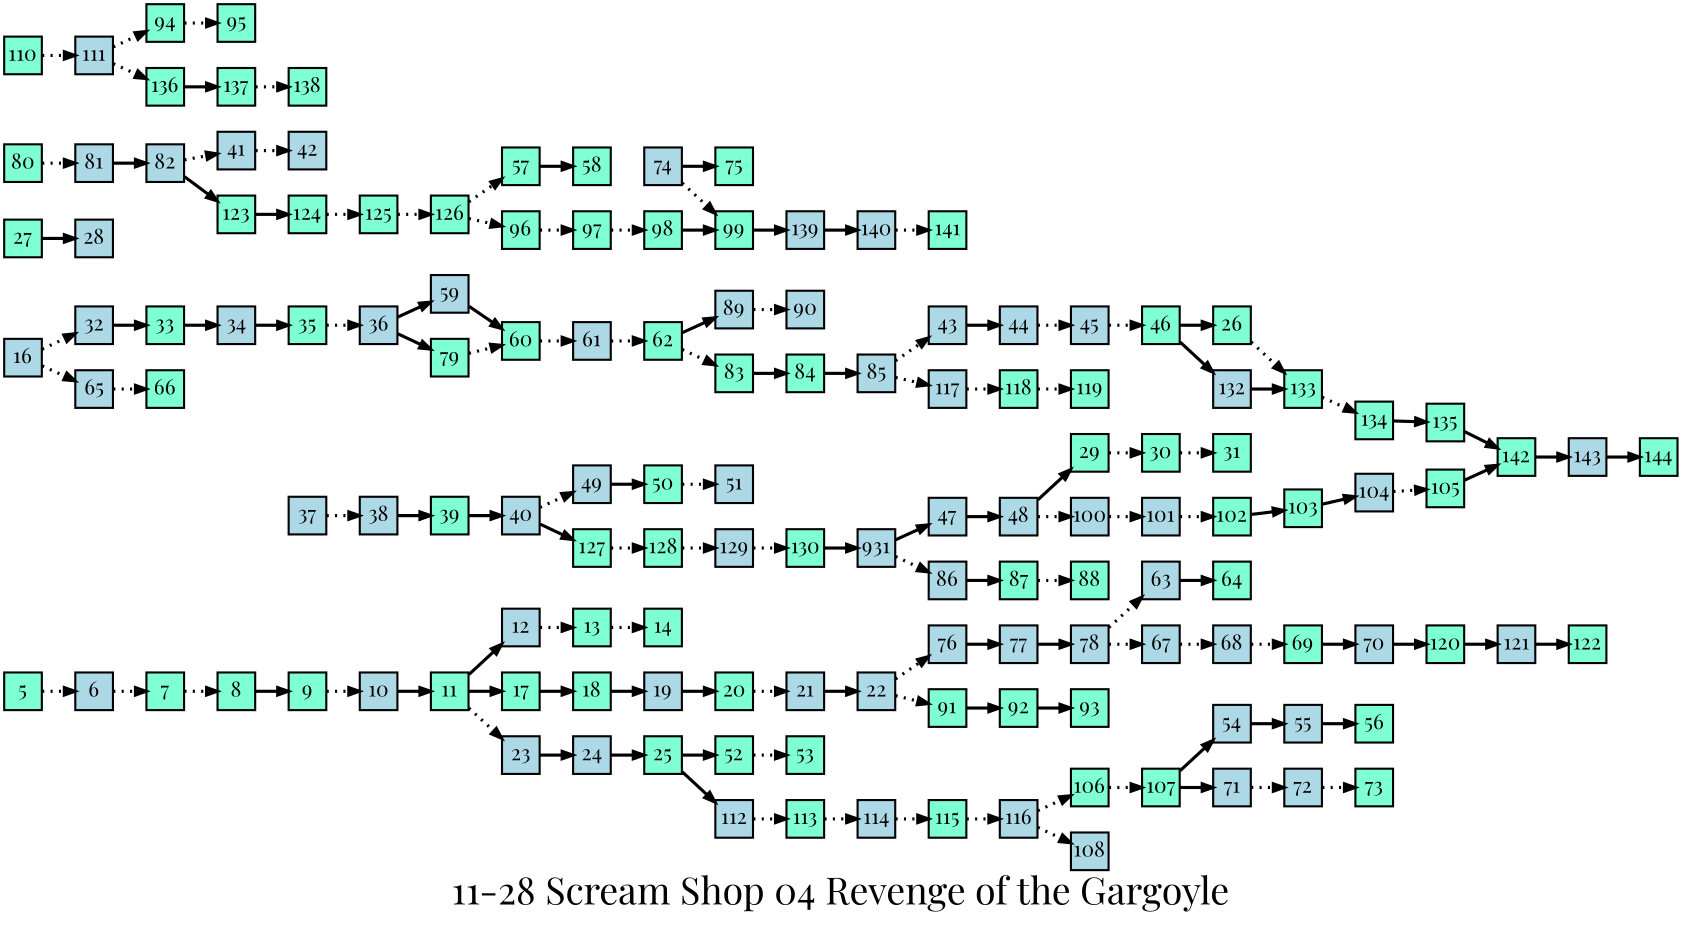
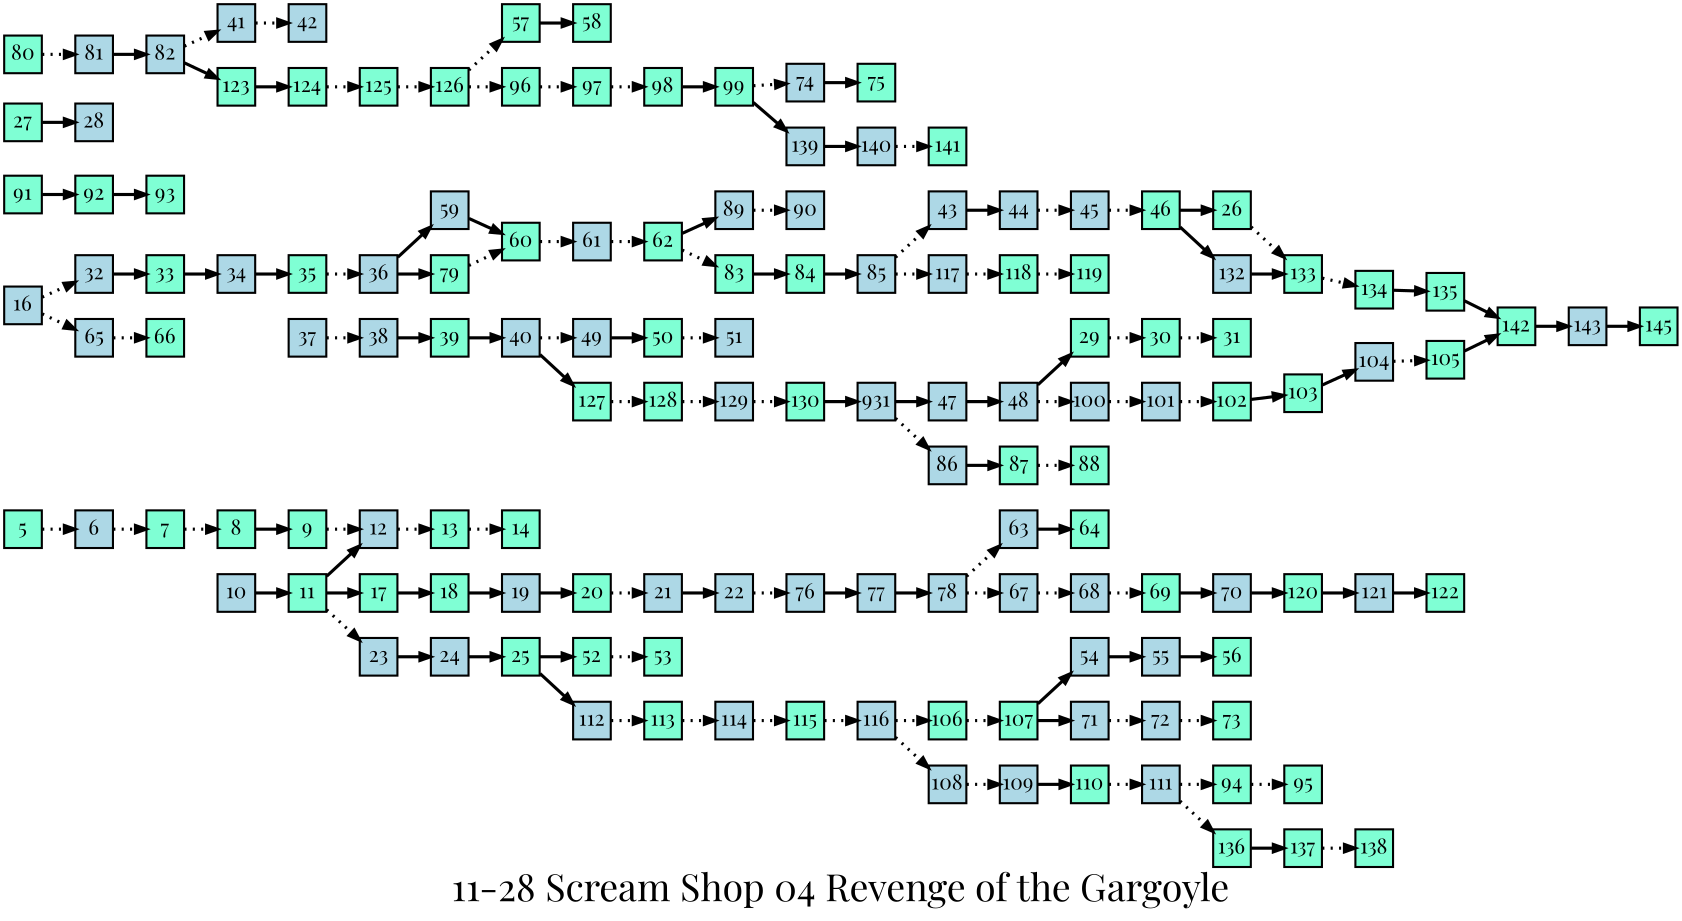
(695, 194) -> (764, 85)
(1659, 457) -> (1659, 326)
(338, 691) -> (338, 529)
(907, 698) -> none
none -> (1019, 784)
